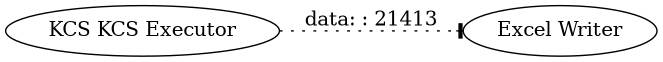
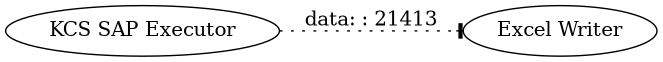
(143, 31) -> (143, 31)
